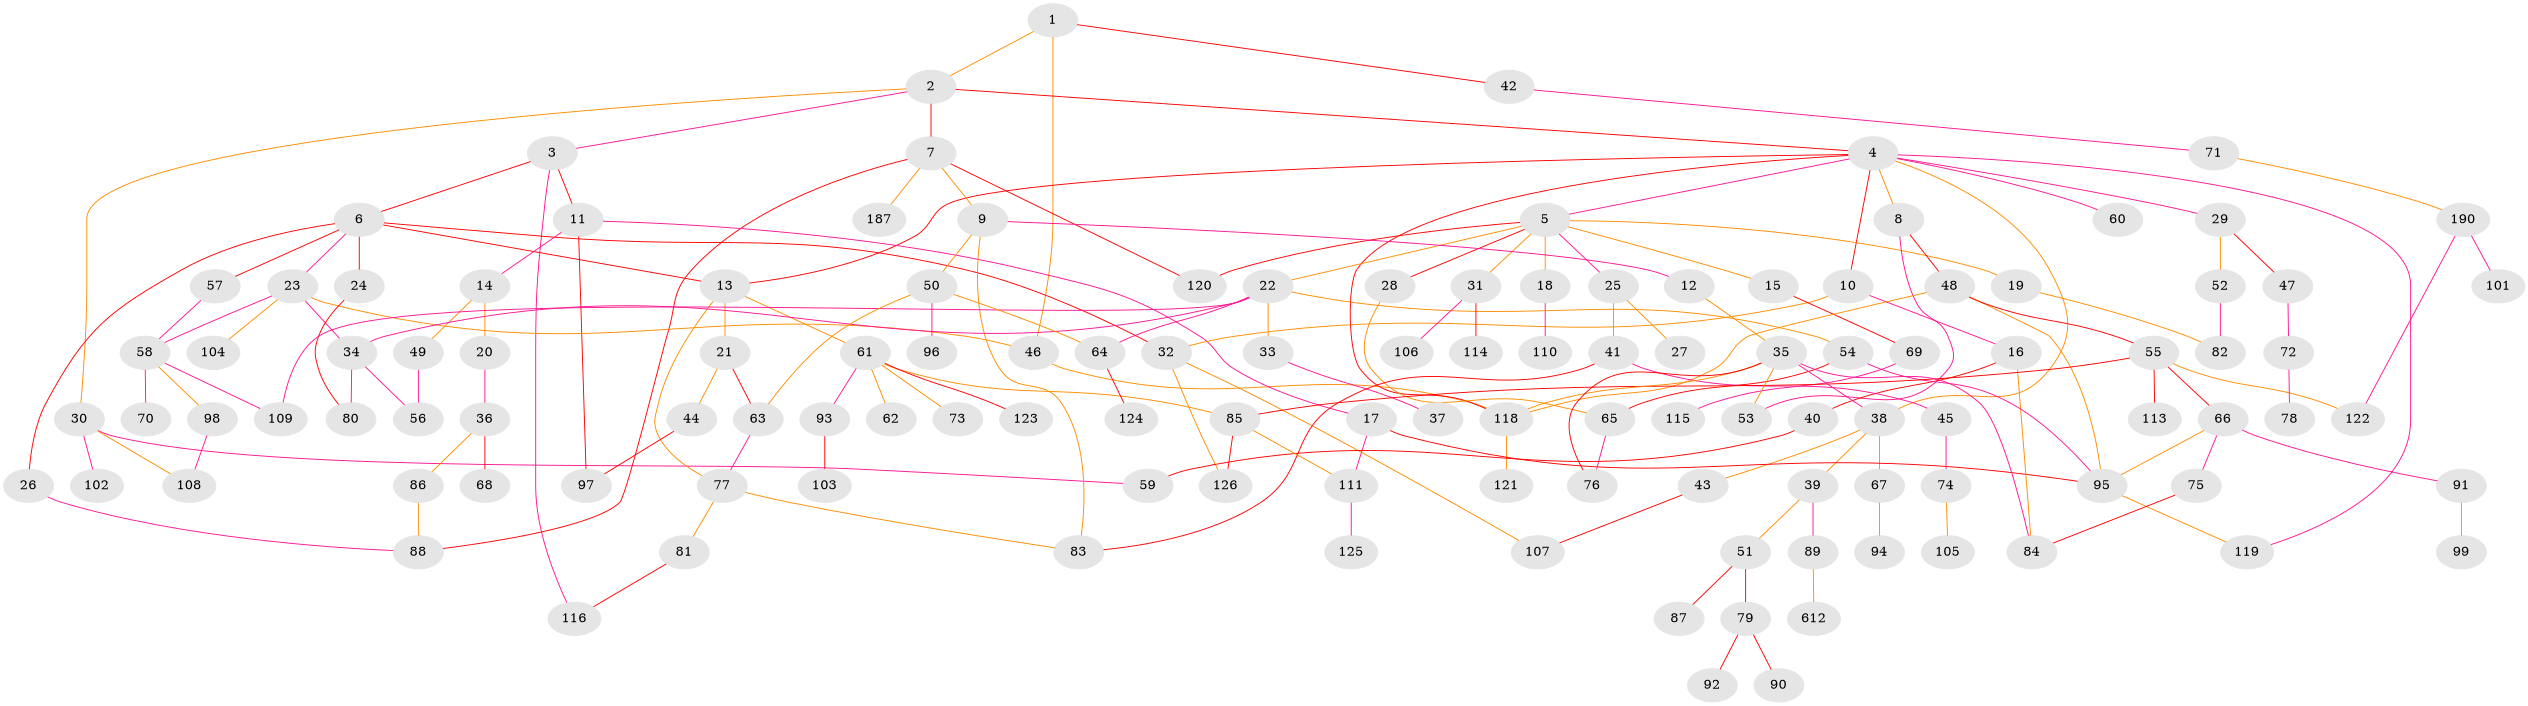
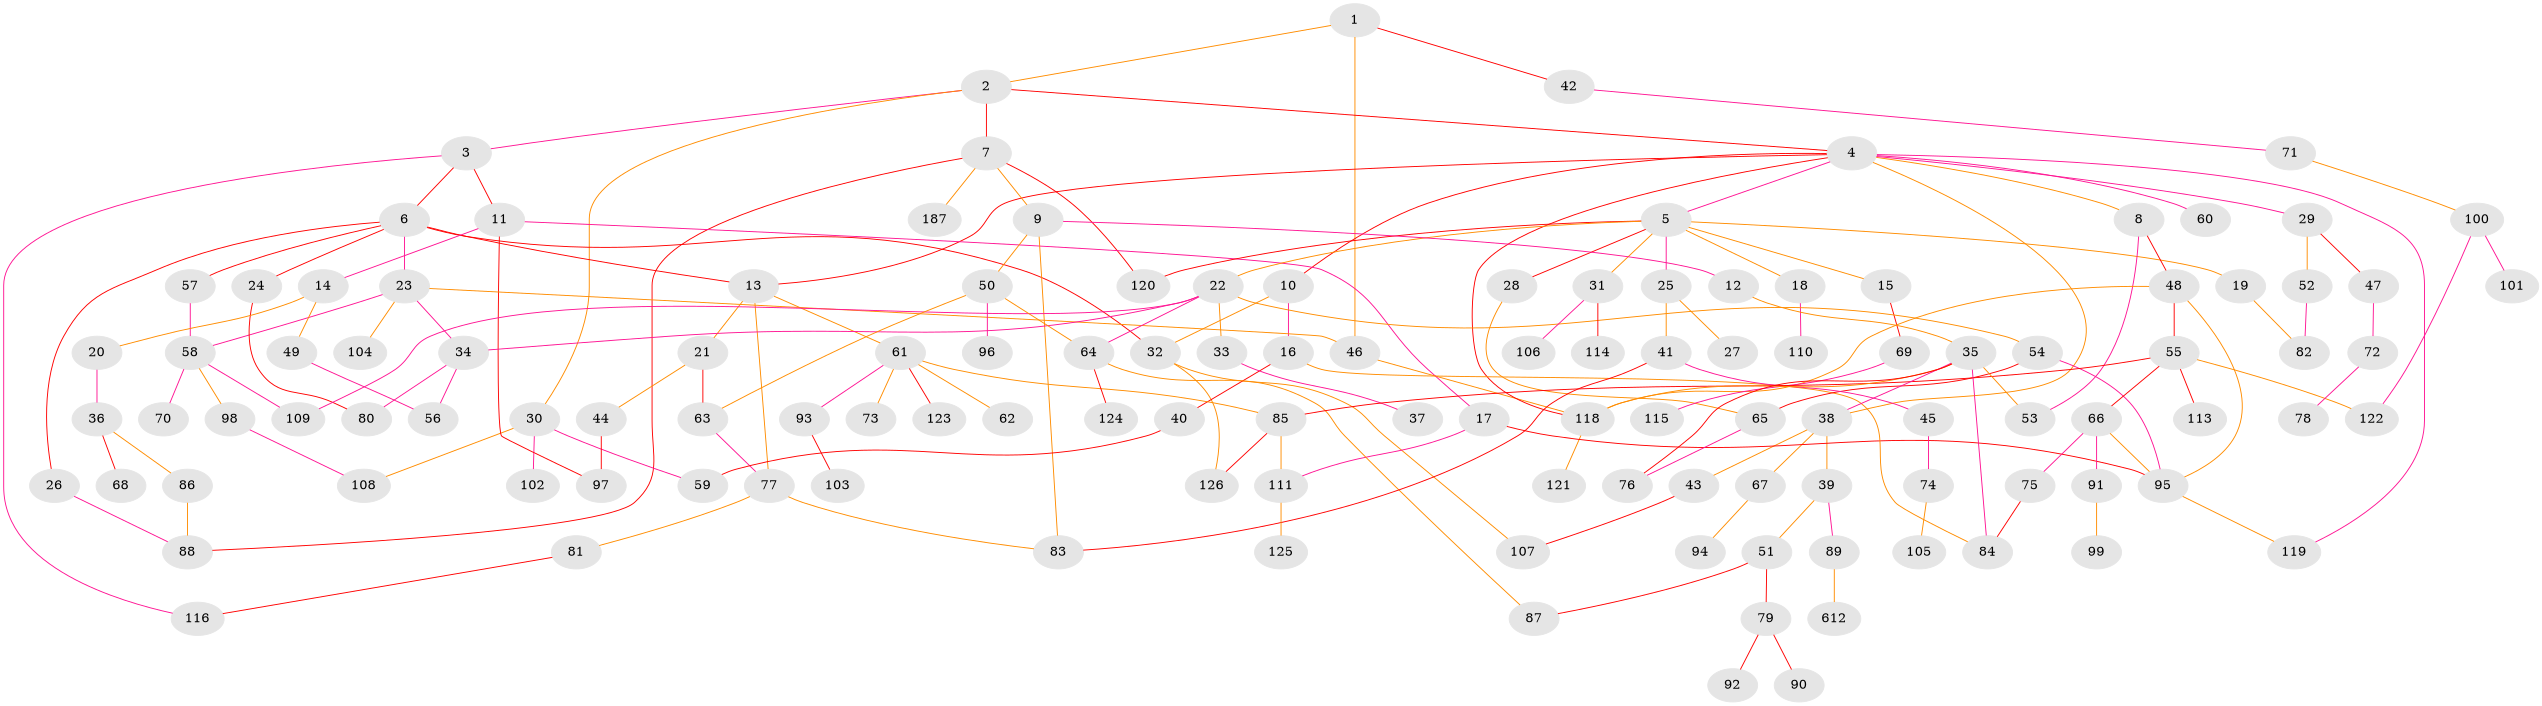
(2463, 220) -> (2477, 220)
none -> (1340, 431)
(1351, 519) -> (1281, 516)
